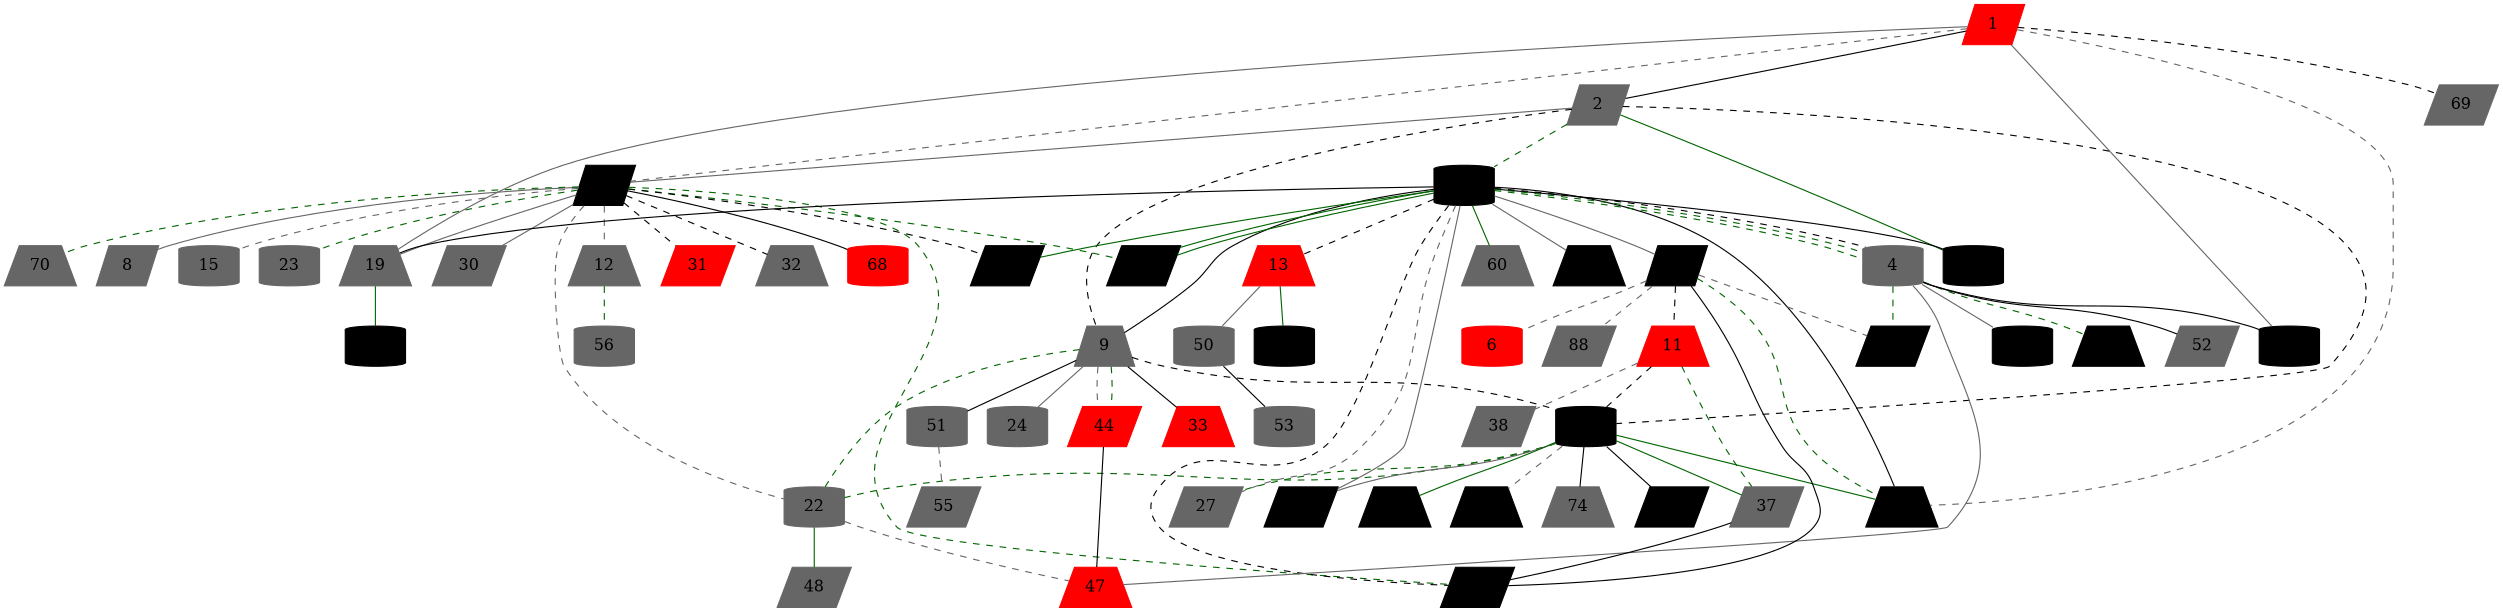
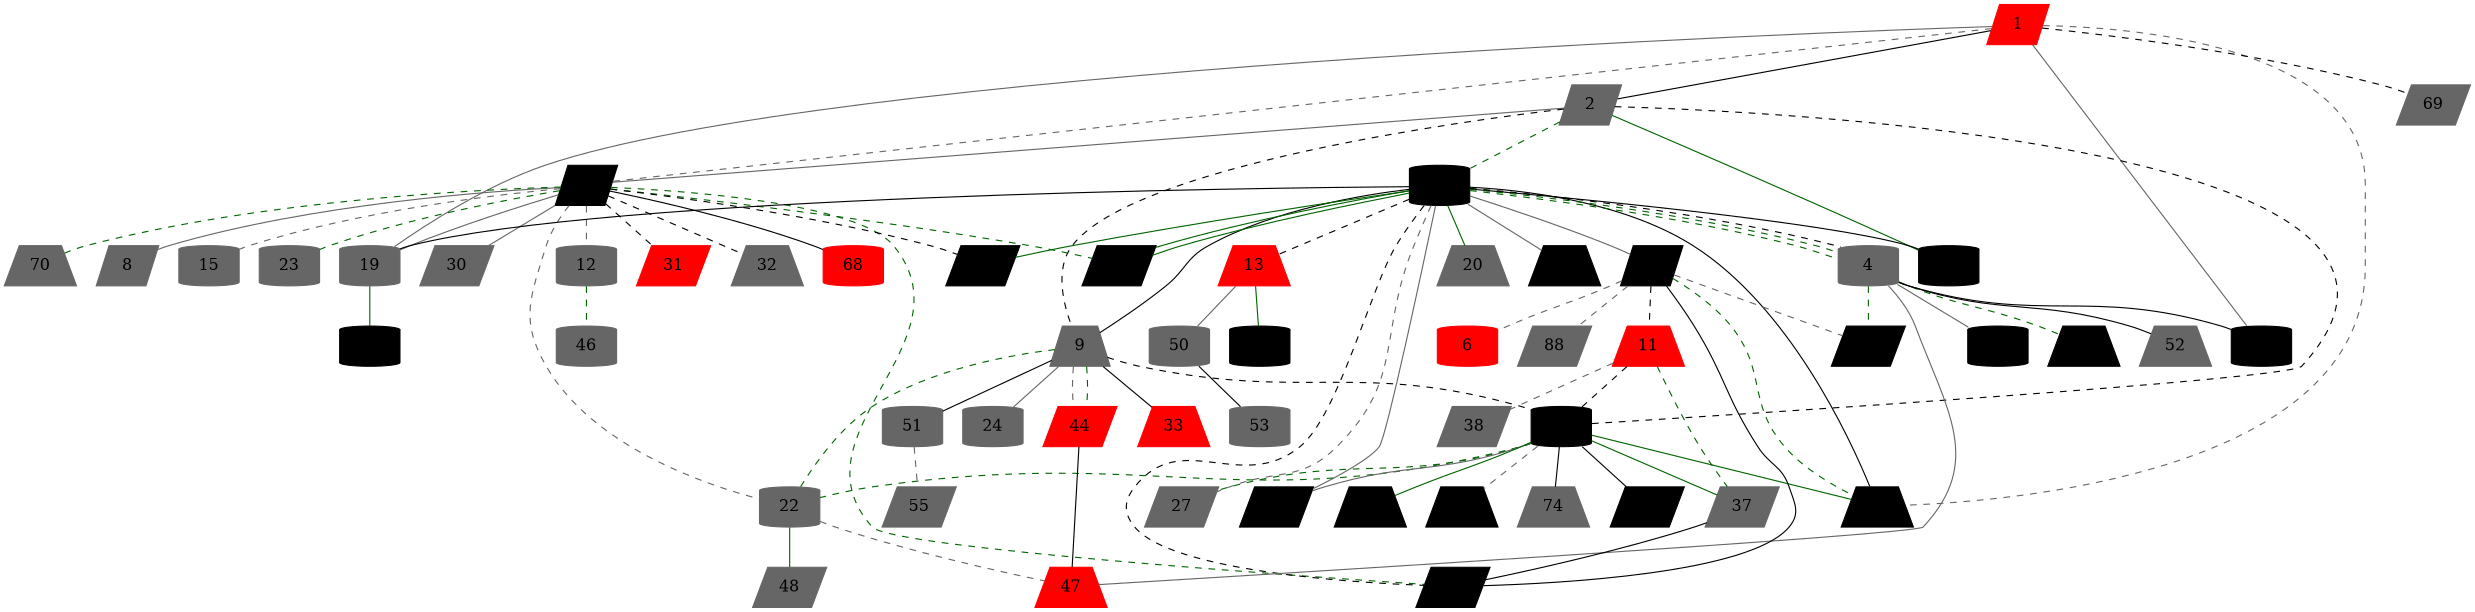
(375, 266) -> (370, 266)
(604, 266) -> (586, 266)
(1498, 266) -> (1473, 266)
(604, 346) -> (586, 346)
(2202, 346) -> (2175, 346)
